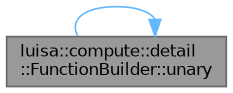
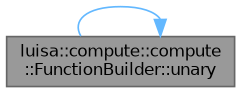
(116, 62) -> (121, 62)
